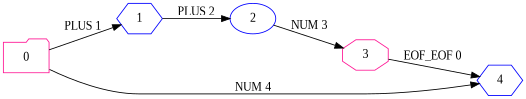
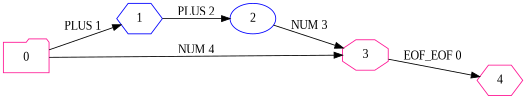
(500, 80) -> (500, 80)
(258, 94) -> (192, 56)
